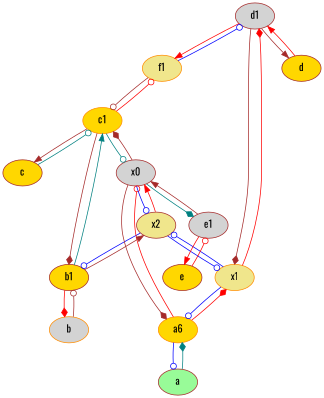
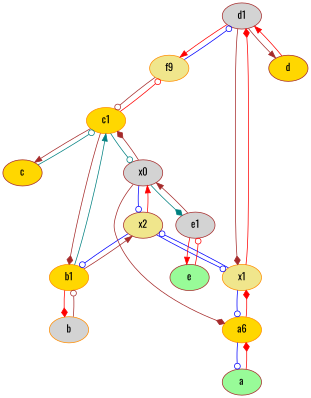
(162, 68) -> (169, 68)
(143, 258) -> none
(69, 277) -> (69, 277)
(182, 277) -> (190, 277)
(183, 360) -> (247, 360)
